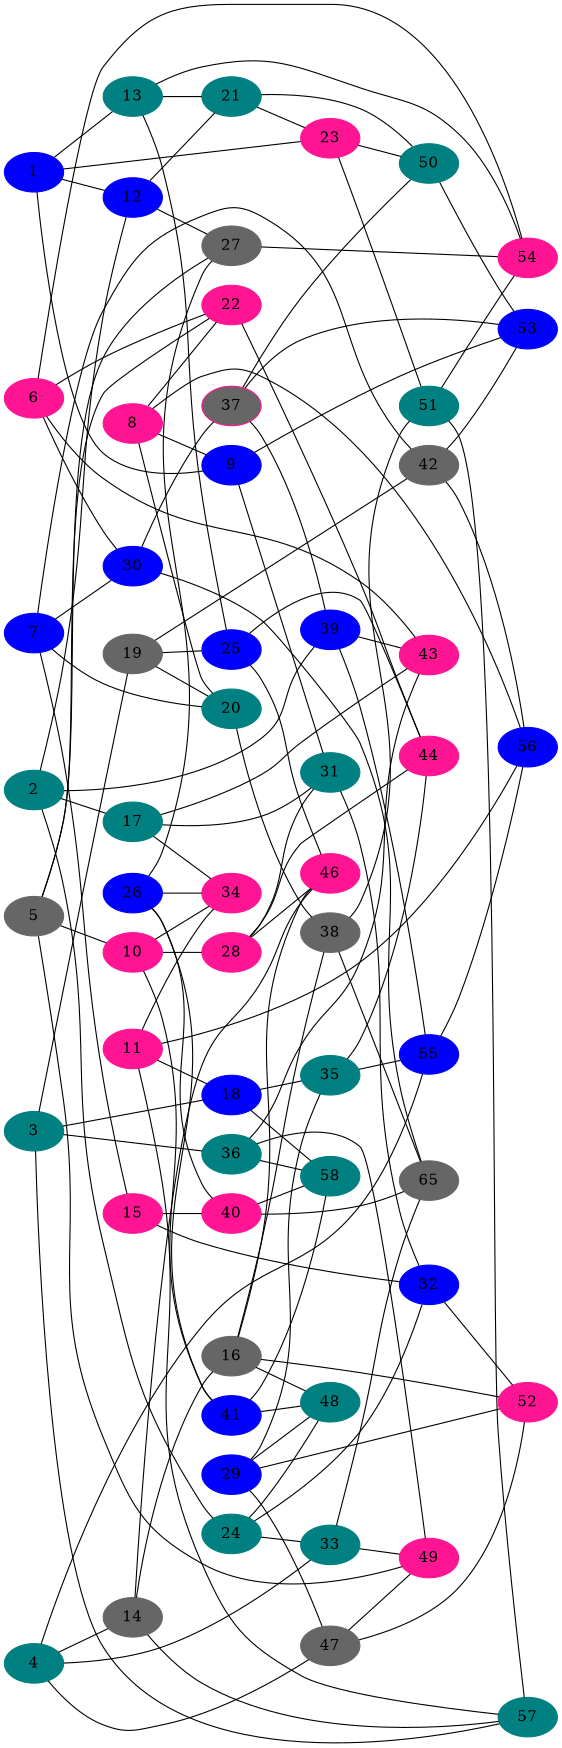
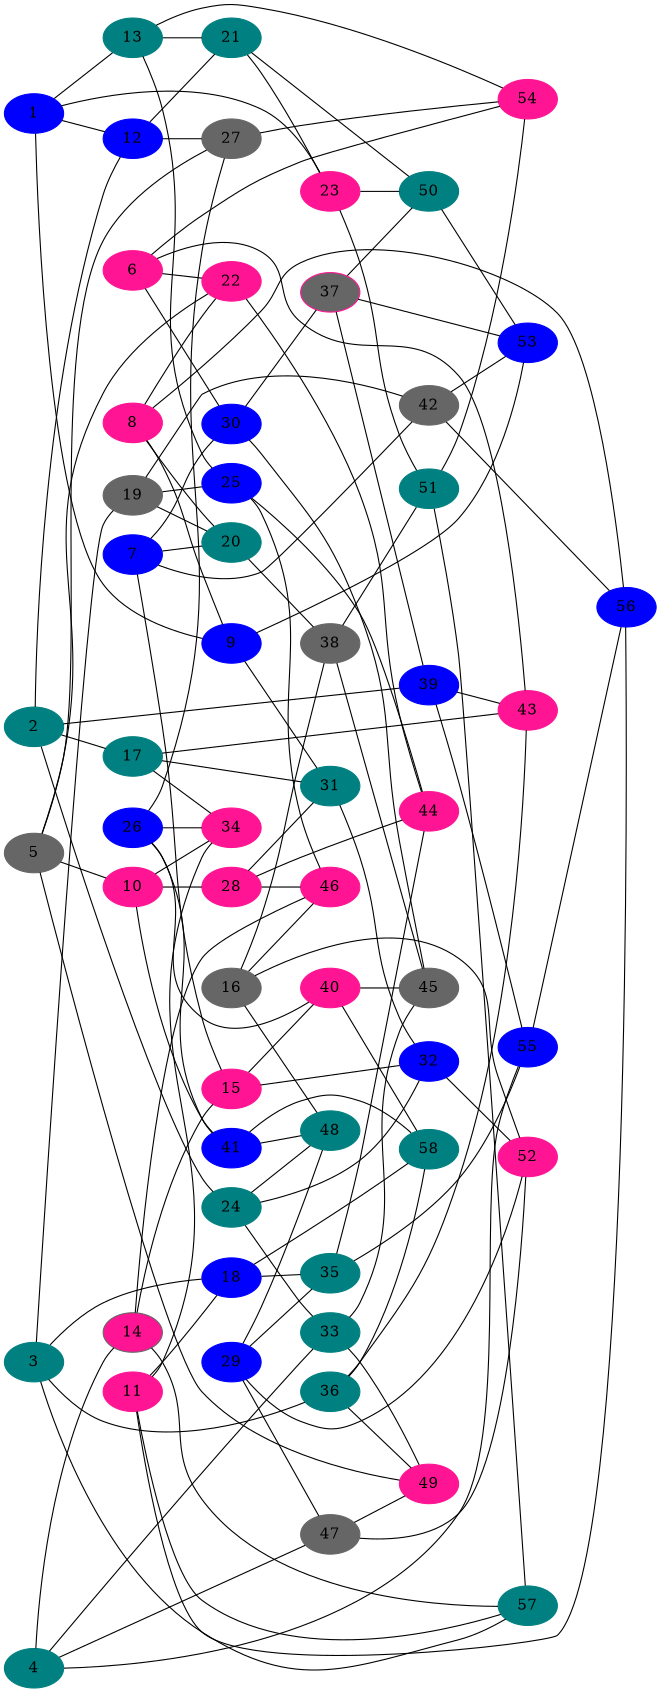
(429, 1181) -> (429, 988)
(163, 1480) -> (164, 1204)
(133, 1617) -> (133, 1332)
